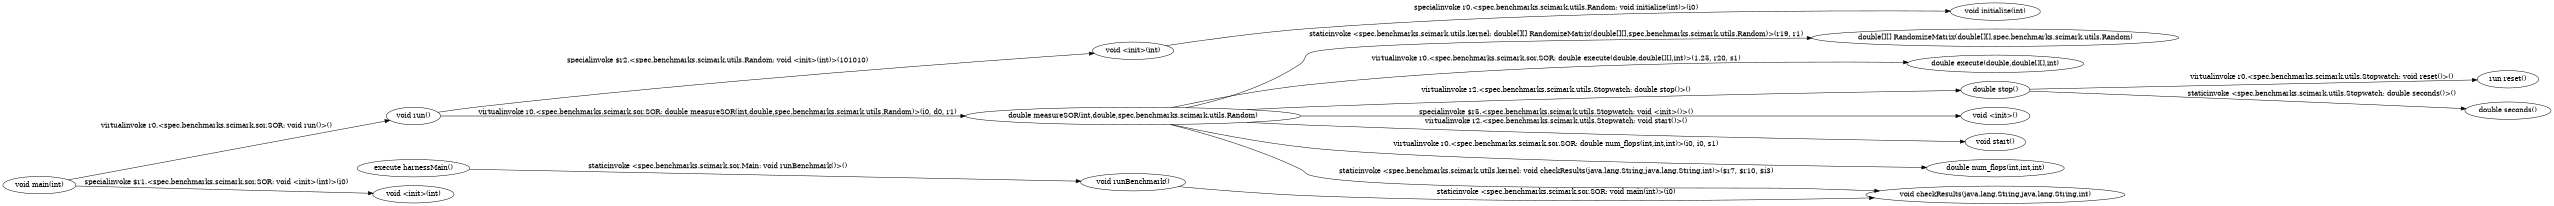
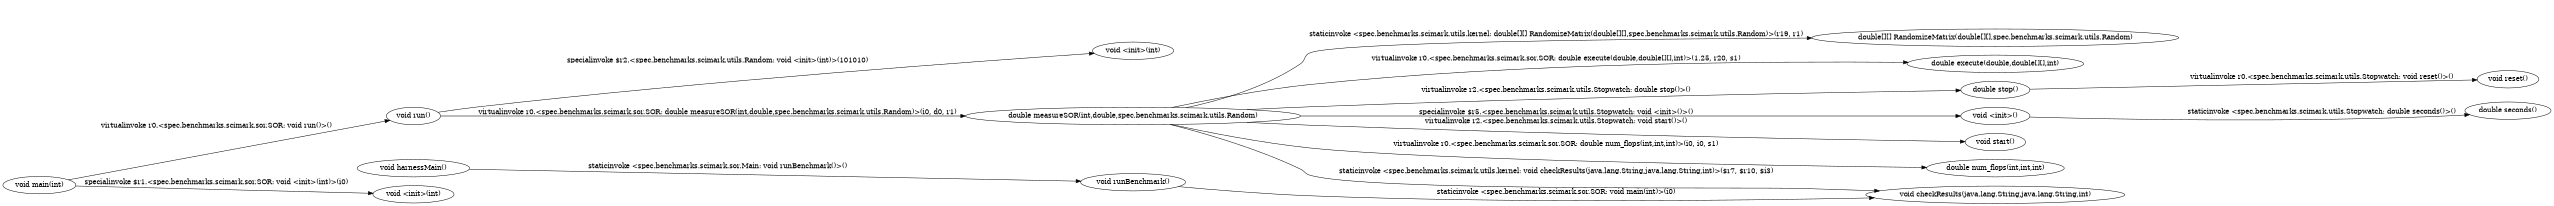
(1995, 12) -> none
(2508, 79) -> (2508, 79)
(2245, 100) -> (2247, 120)
(413, 168) -> (413, 168)
